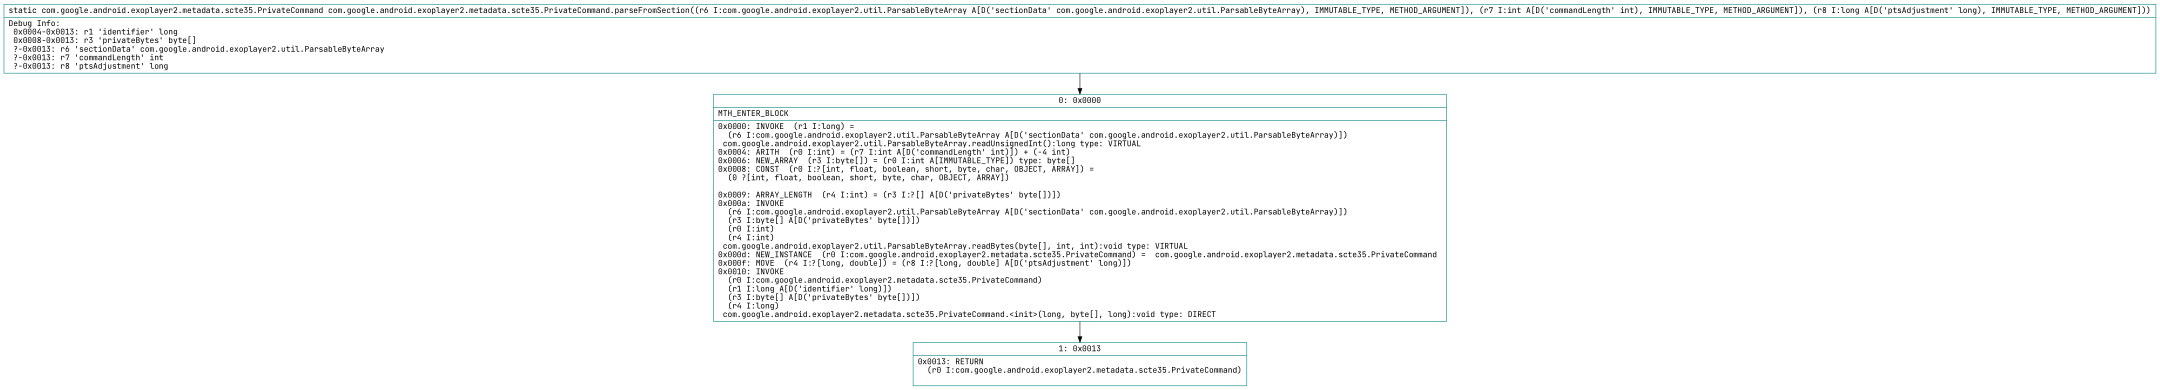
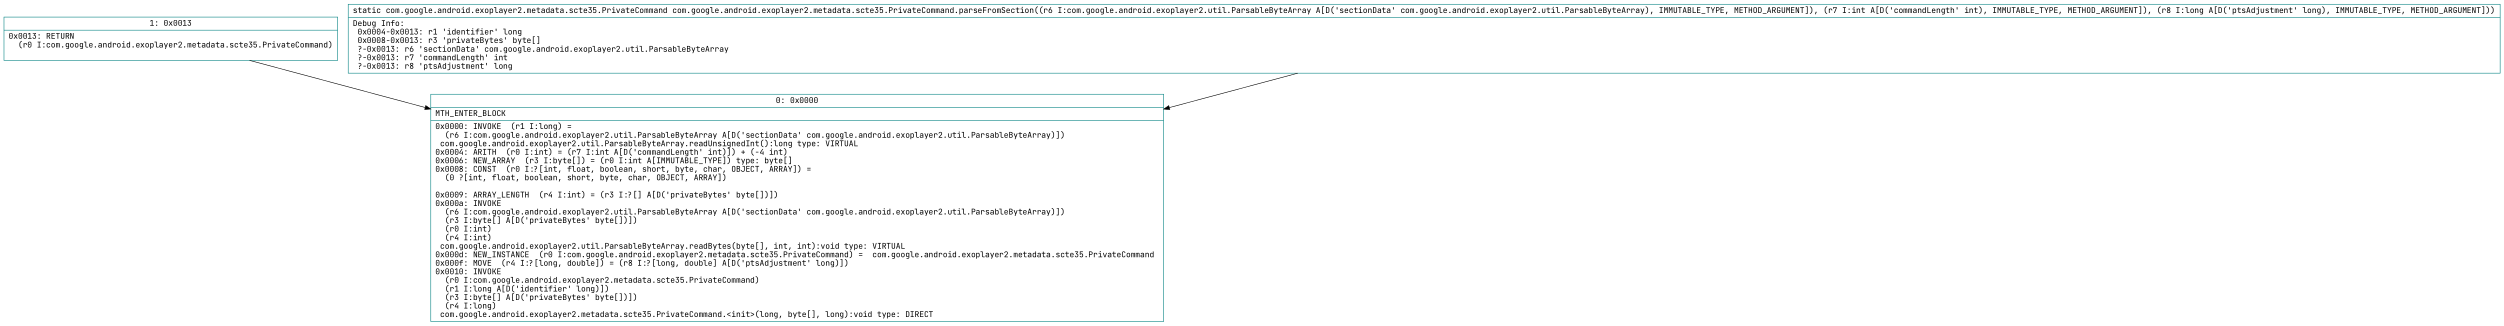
(1080, 329) -> (337, 84)
